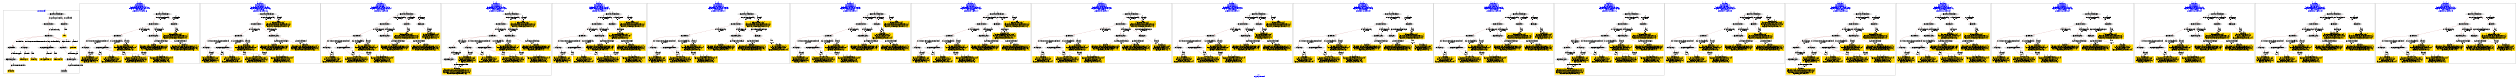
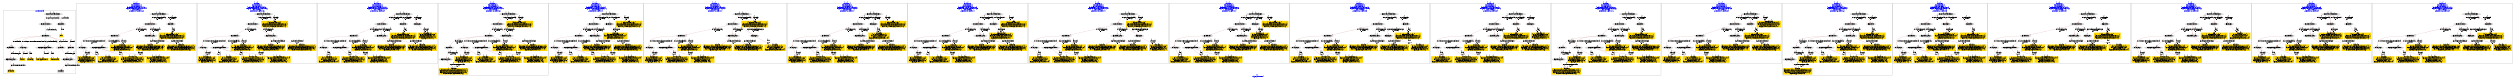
(73, 48) -> (71, 48)
(24, 59) -> (22, 59)
